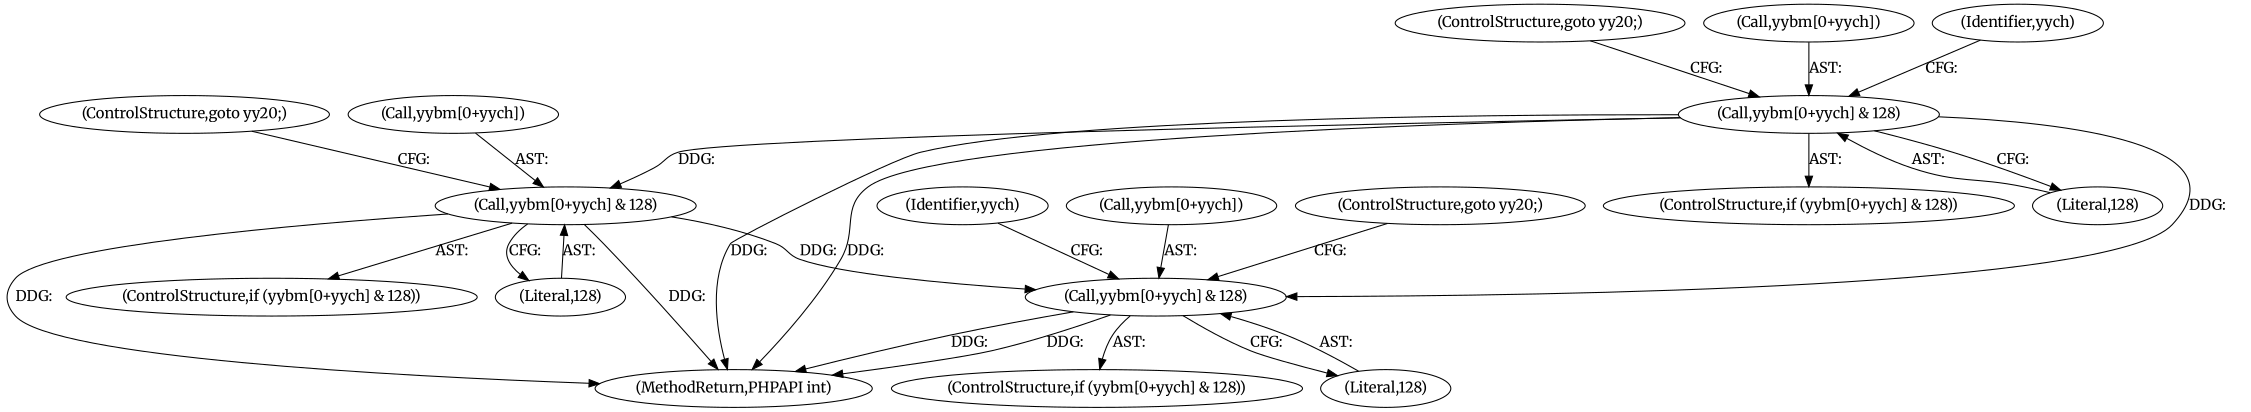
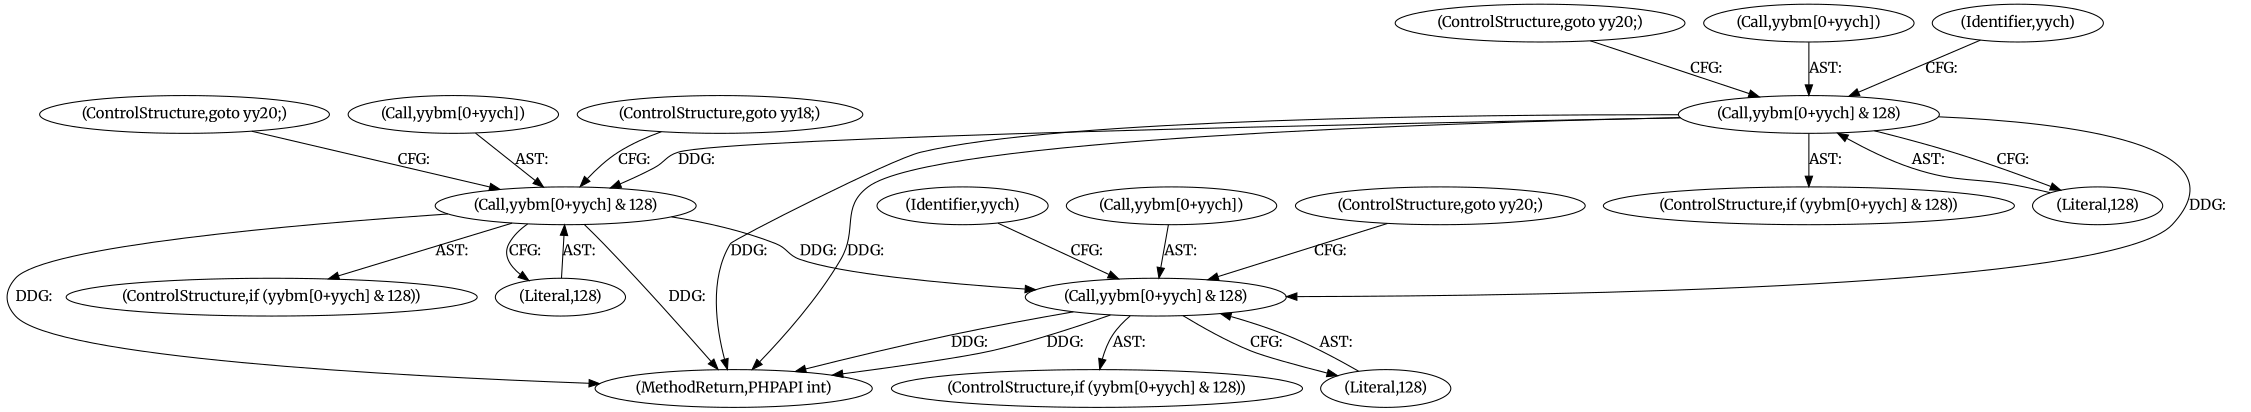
none -> (720, 114)
